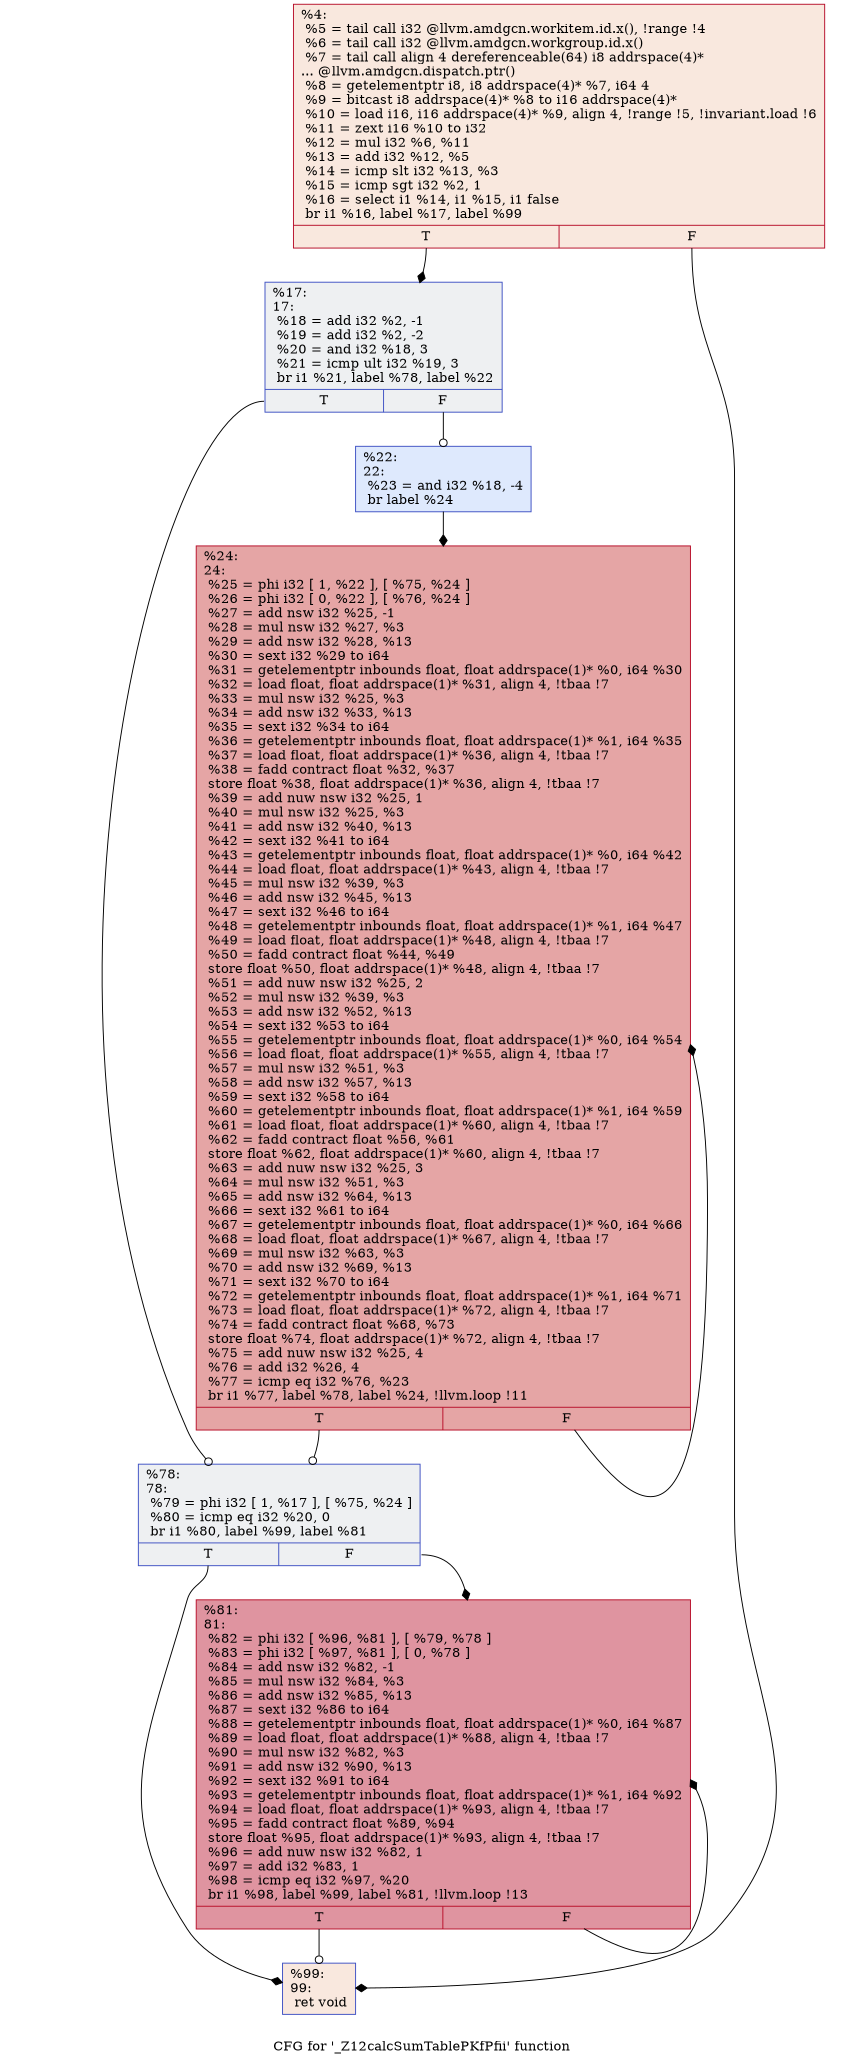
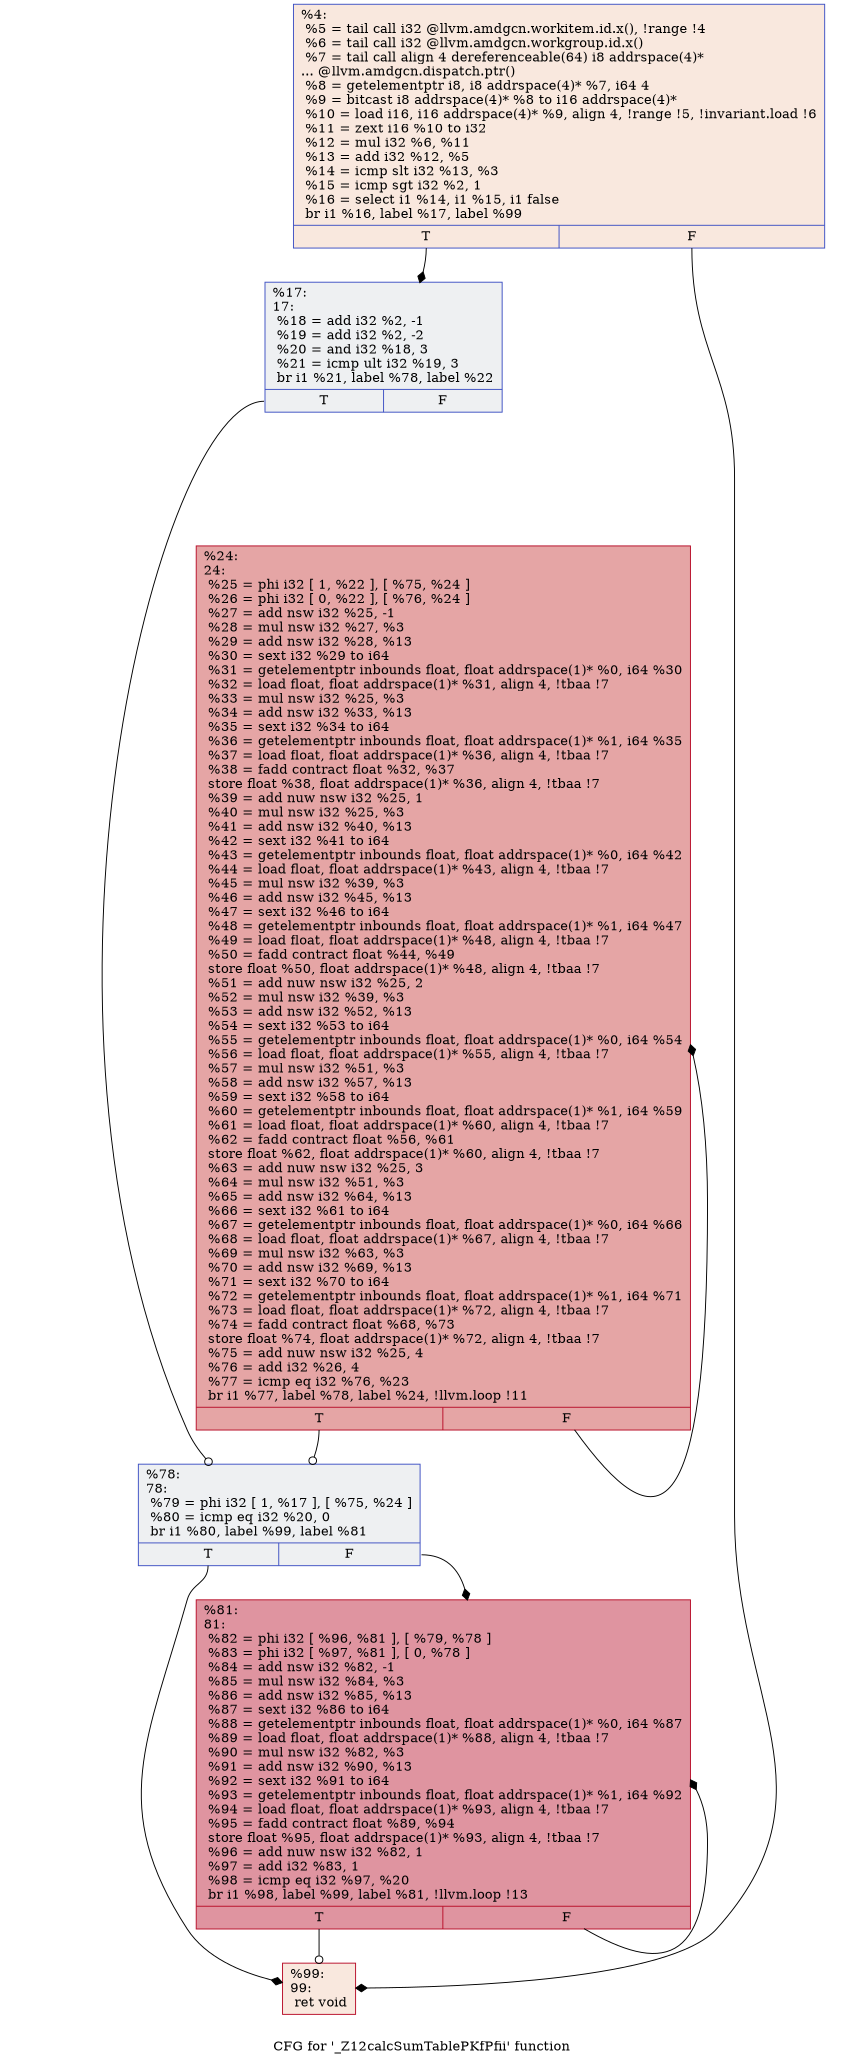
(559, 126) -> (559, 126)
(443, 479) -> none
(319, 1989) -> (319, 1989)
